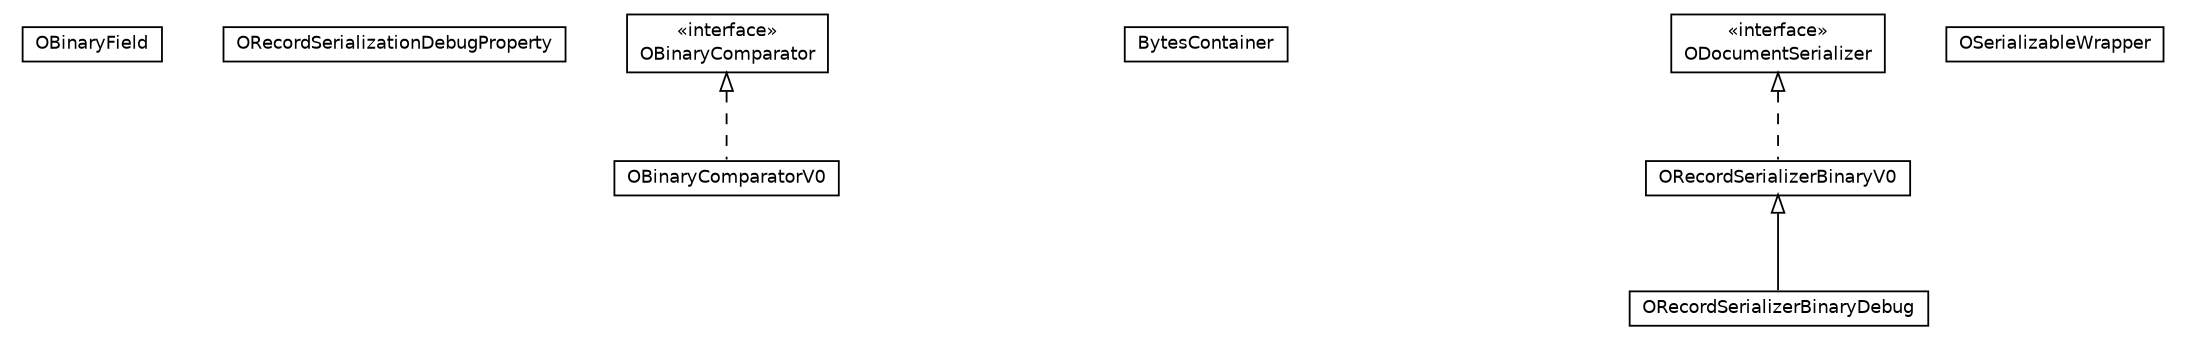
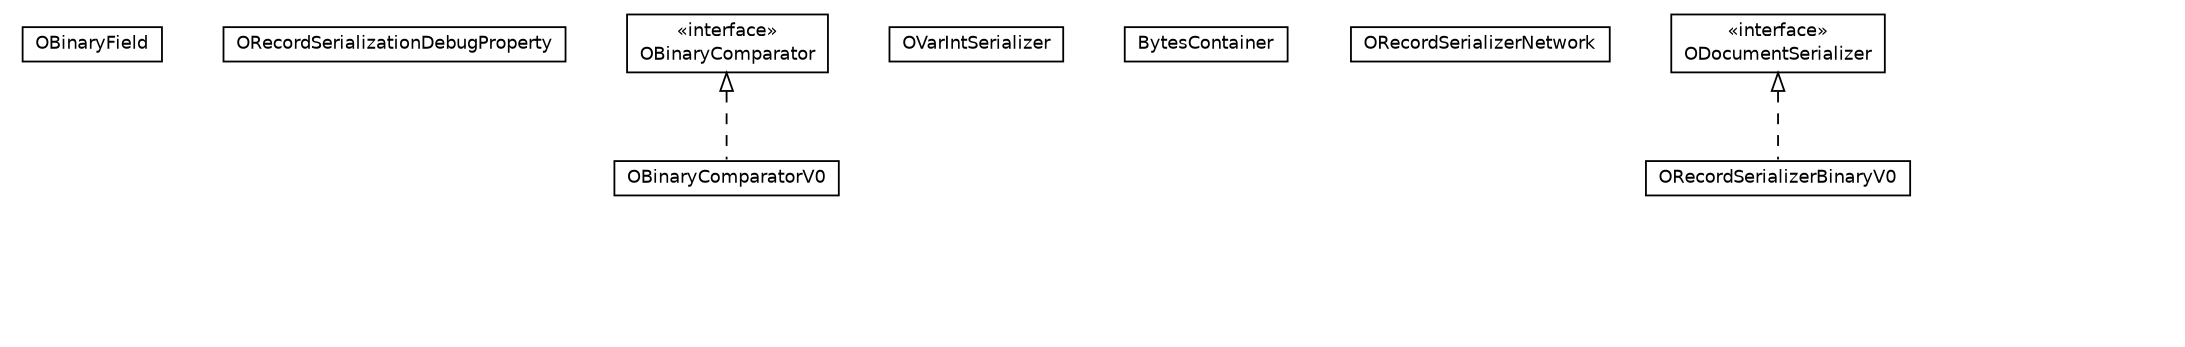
none -> (976, 43)
none -> (1479, 43)
(2055, 43) -> none
(1778, 308) -> none
